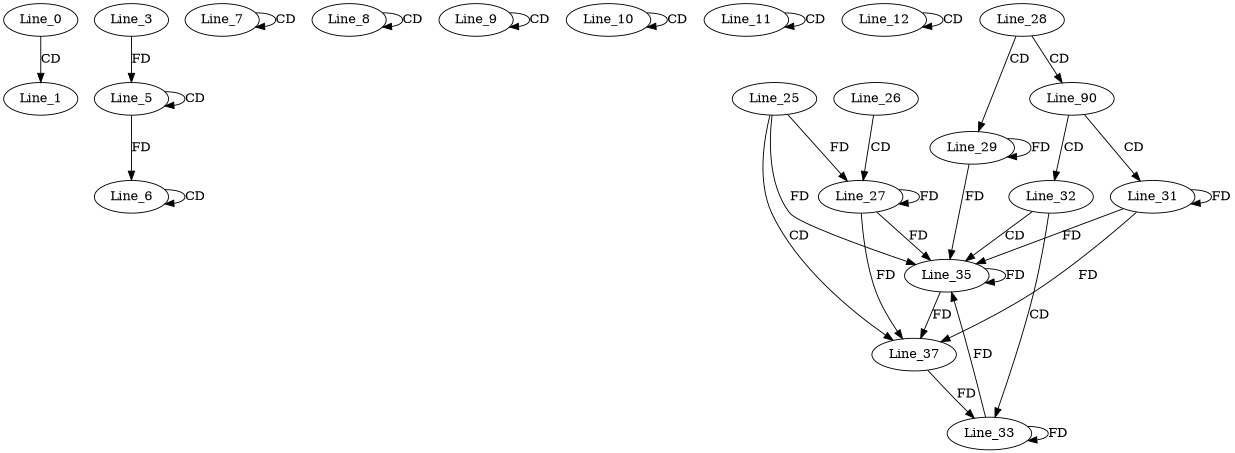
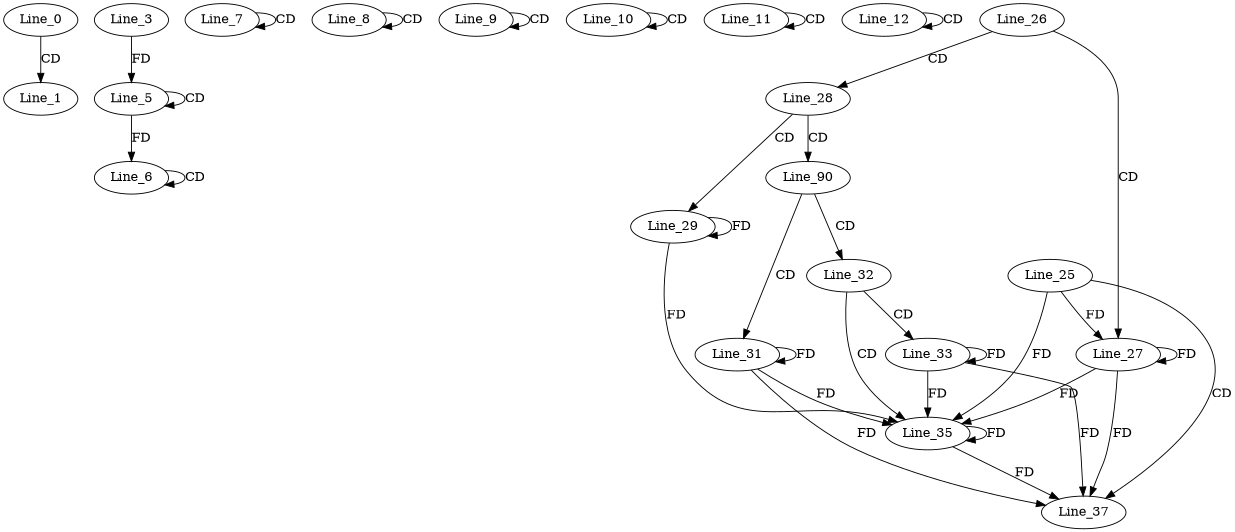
none -> (919, 58)
(948, 391) -> (1071, 388)
